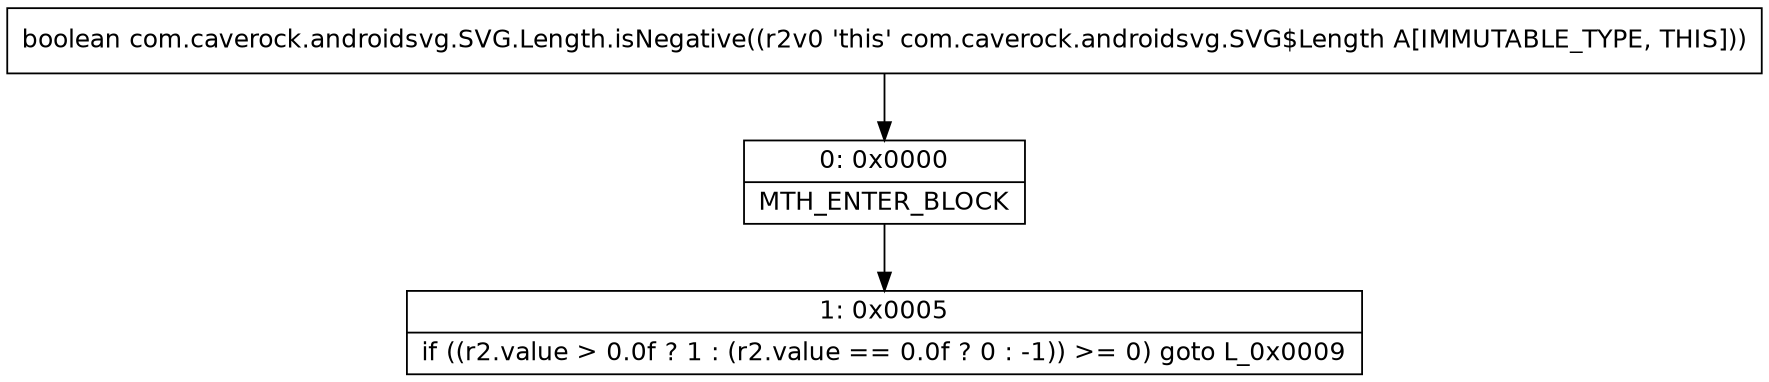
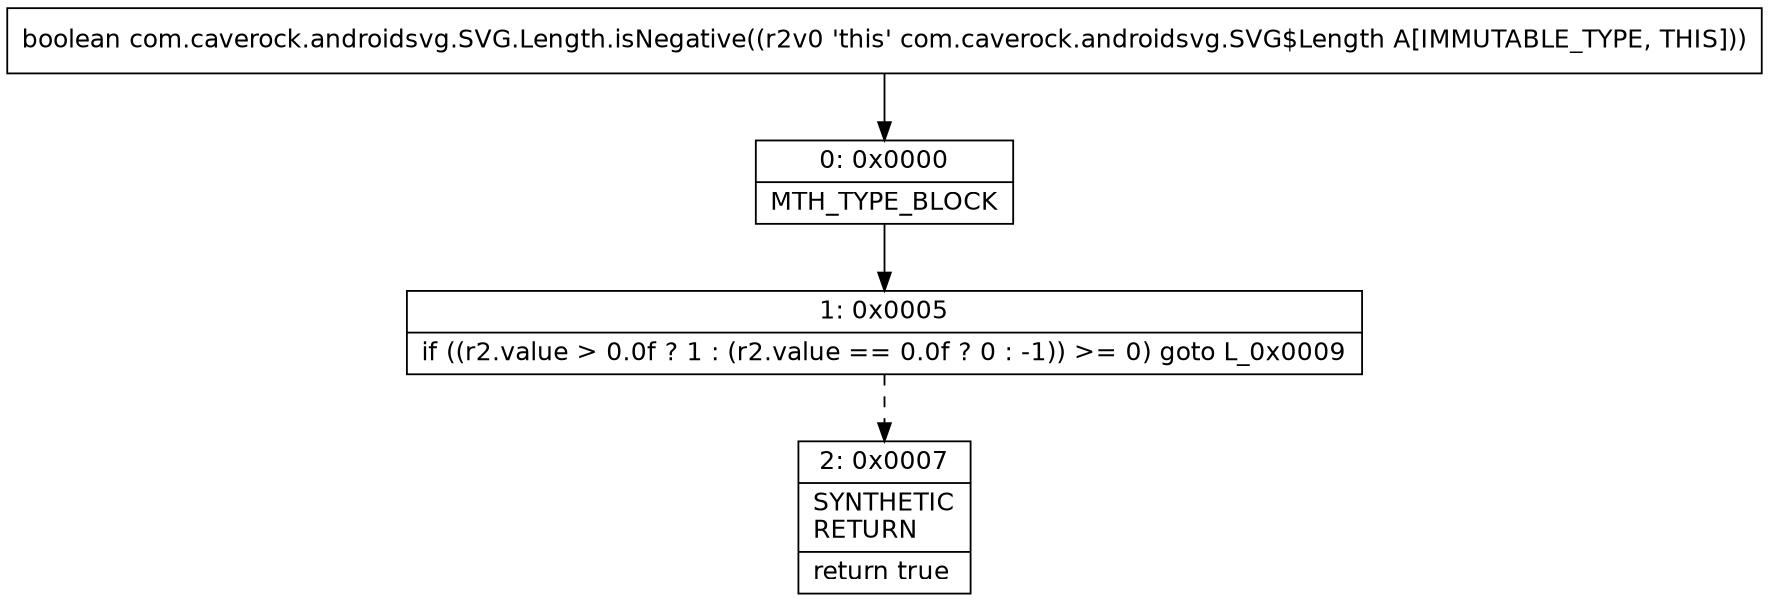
(884, 202) -> (884, 202)
none -> (884, 517)
